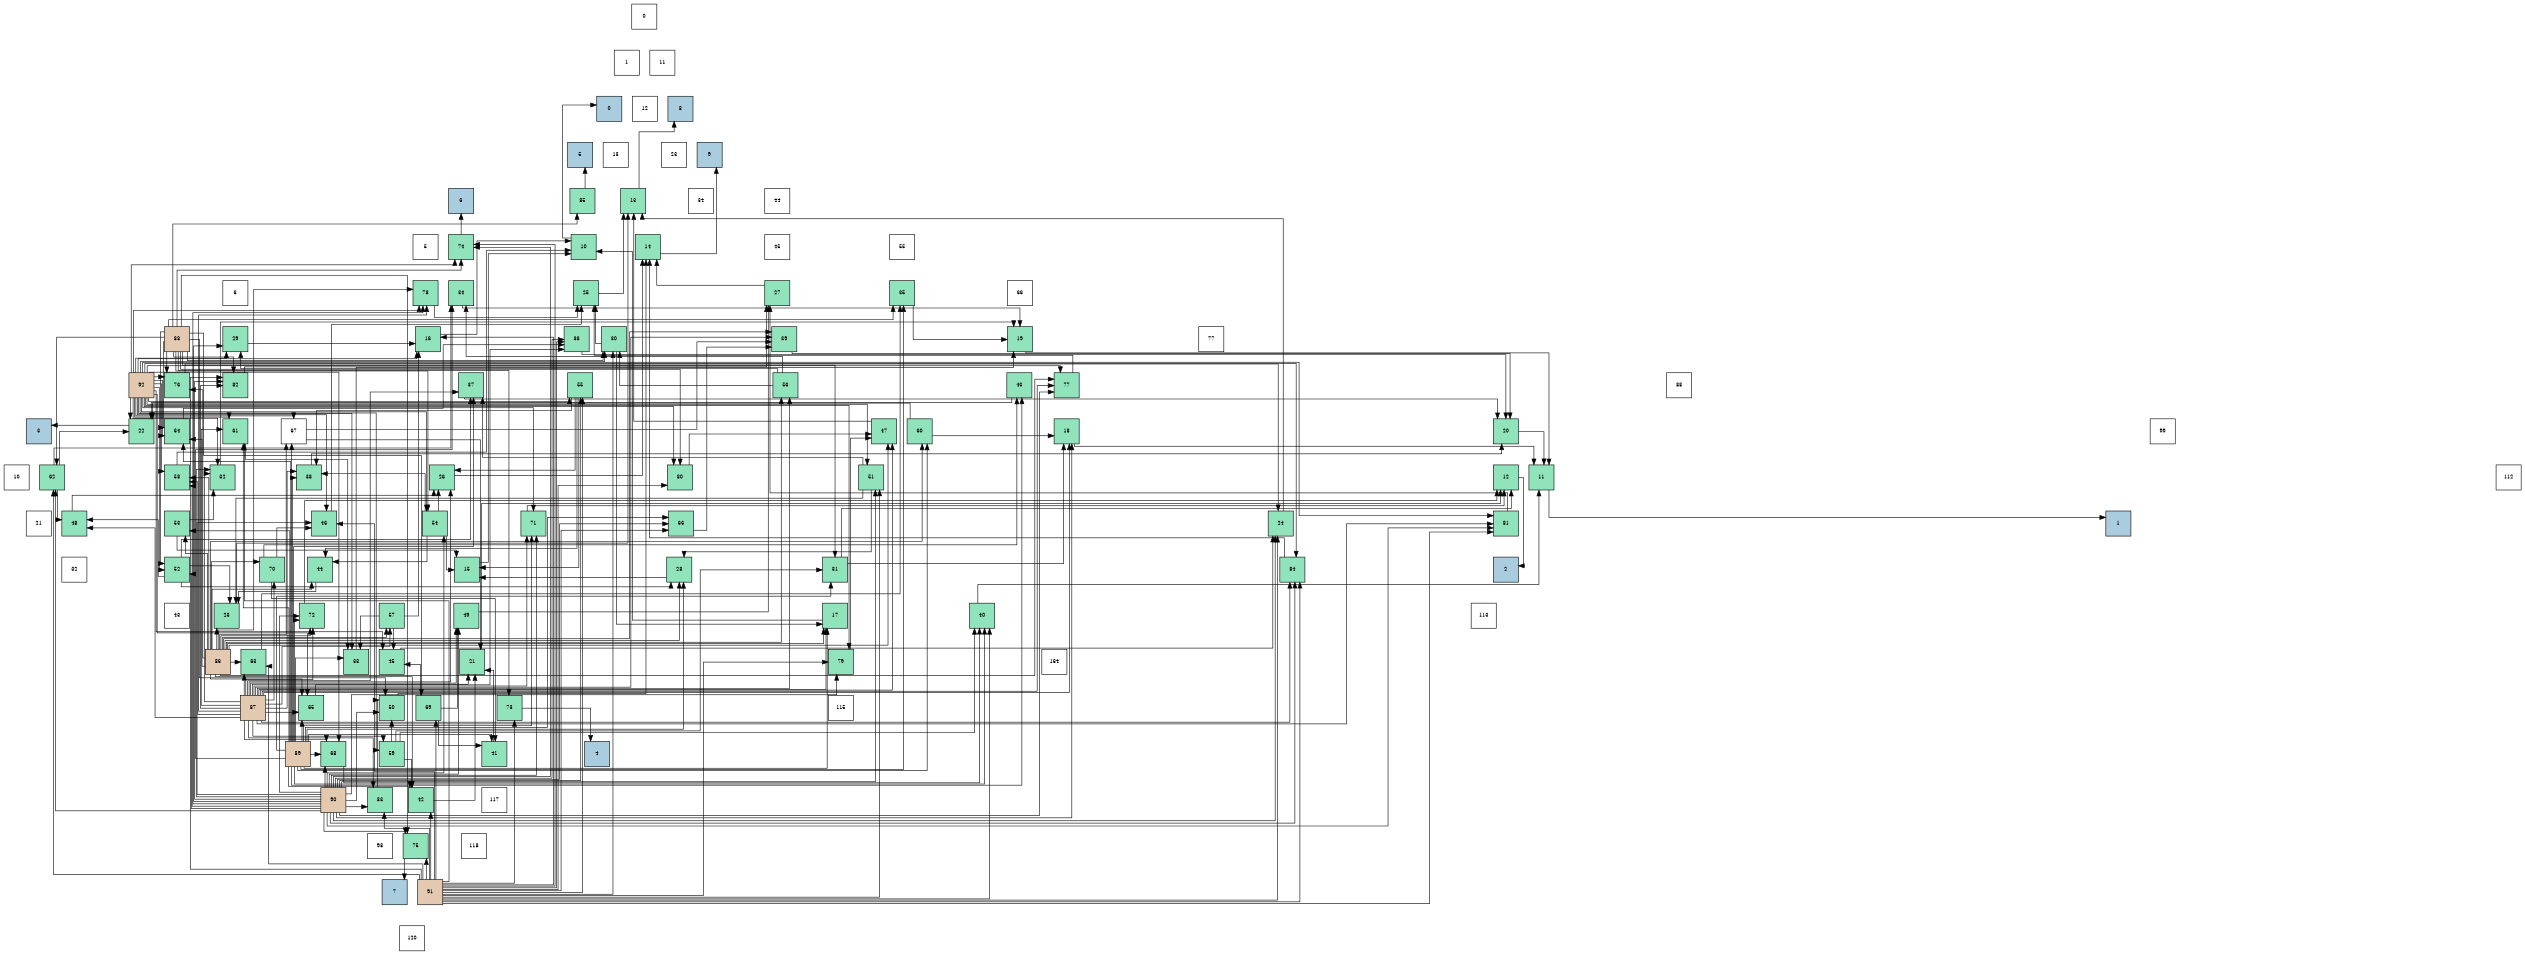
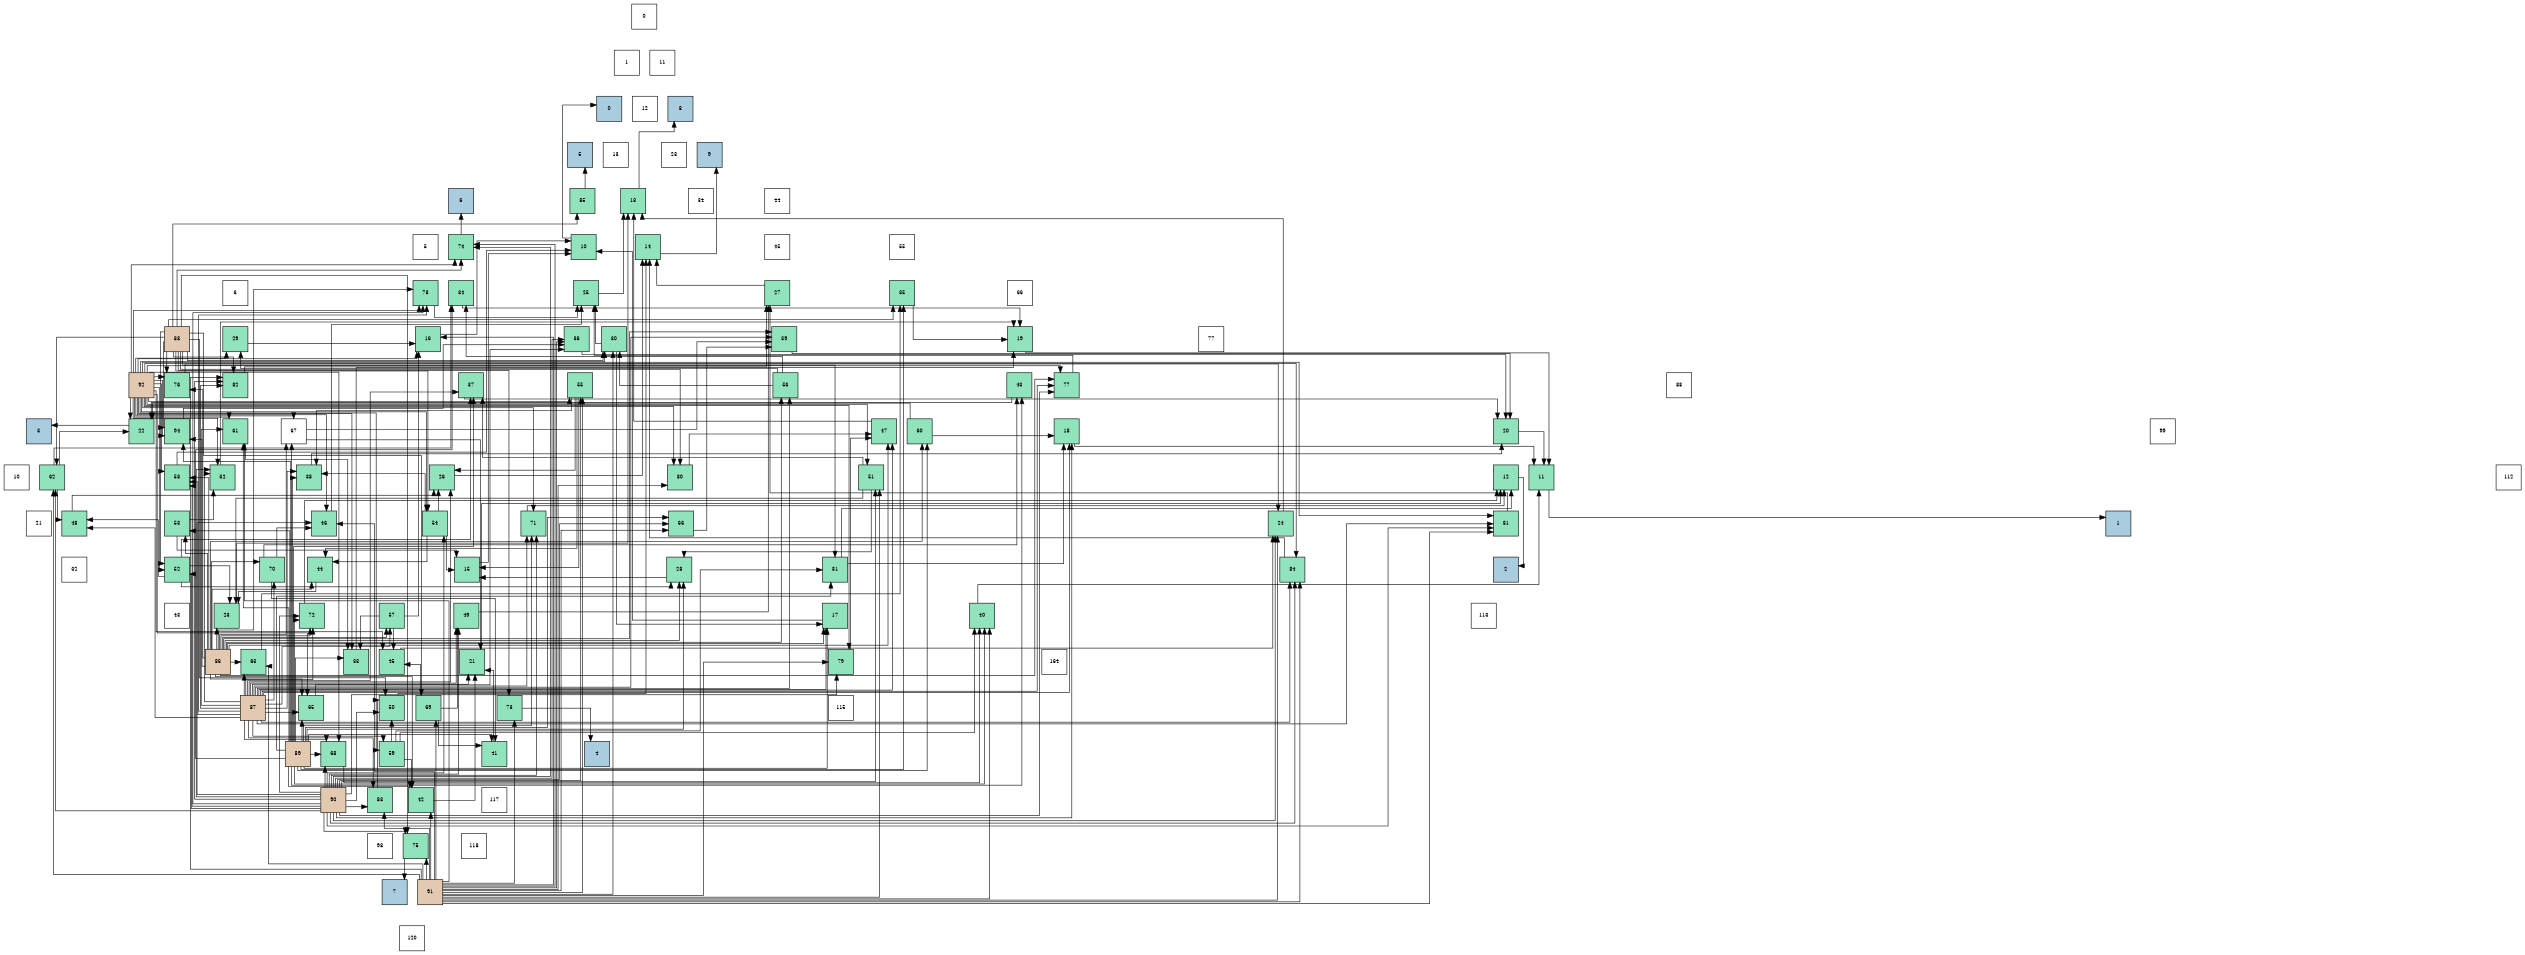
(177, 431) -> (177, 431)
(194, 626) -> none
